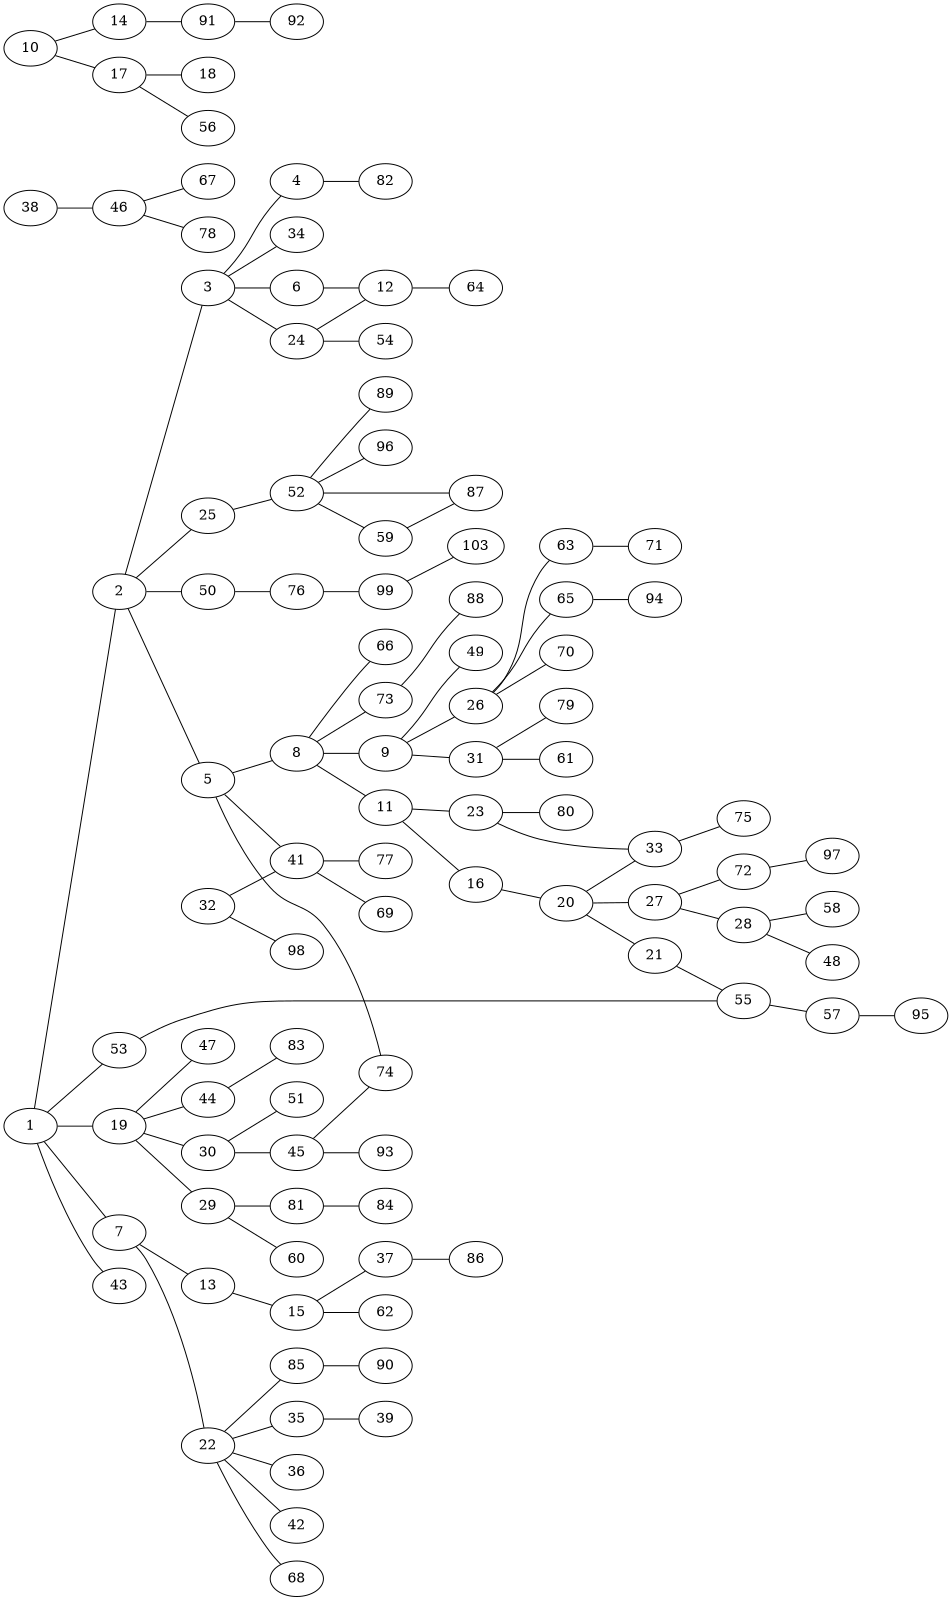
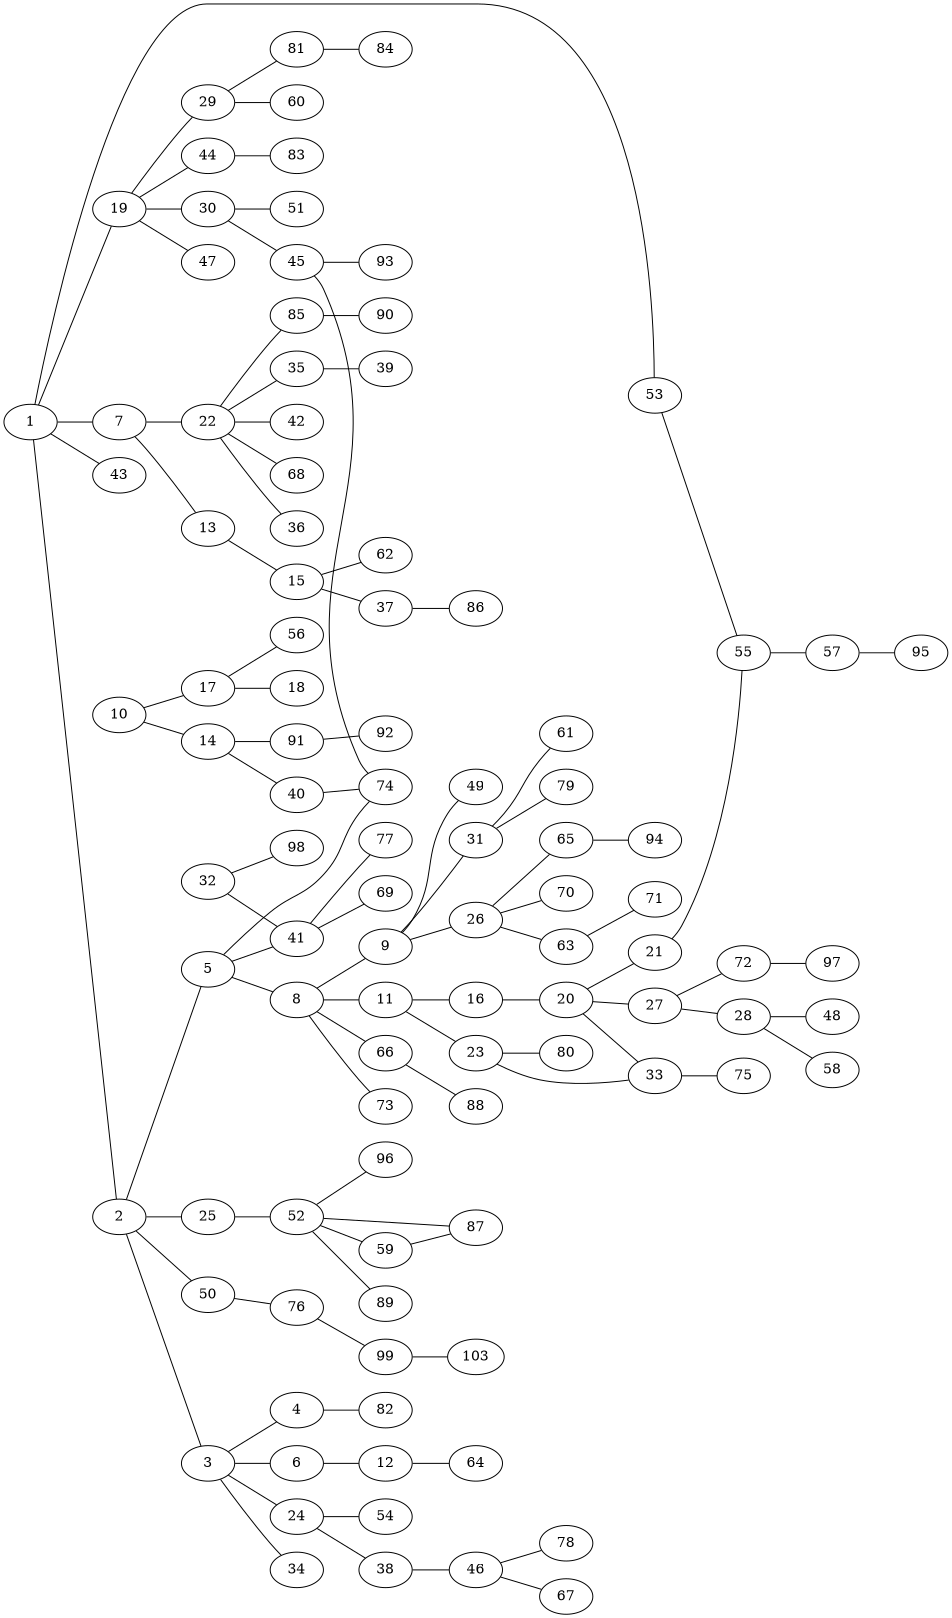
(341, 315) -> (341, 1543)
(430, 649) -> (431, 1080)
none -> (297, 795)
